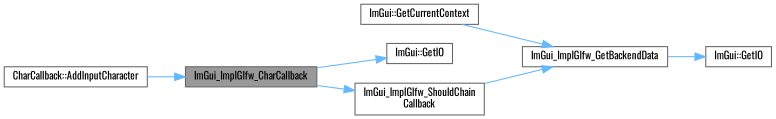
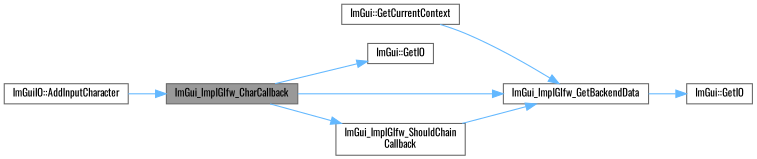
(76, 77) -> (66, 94)
none -> (395, 94)
